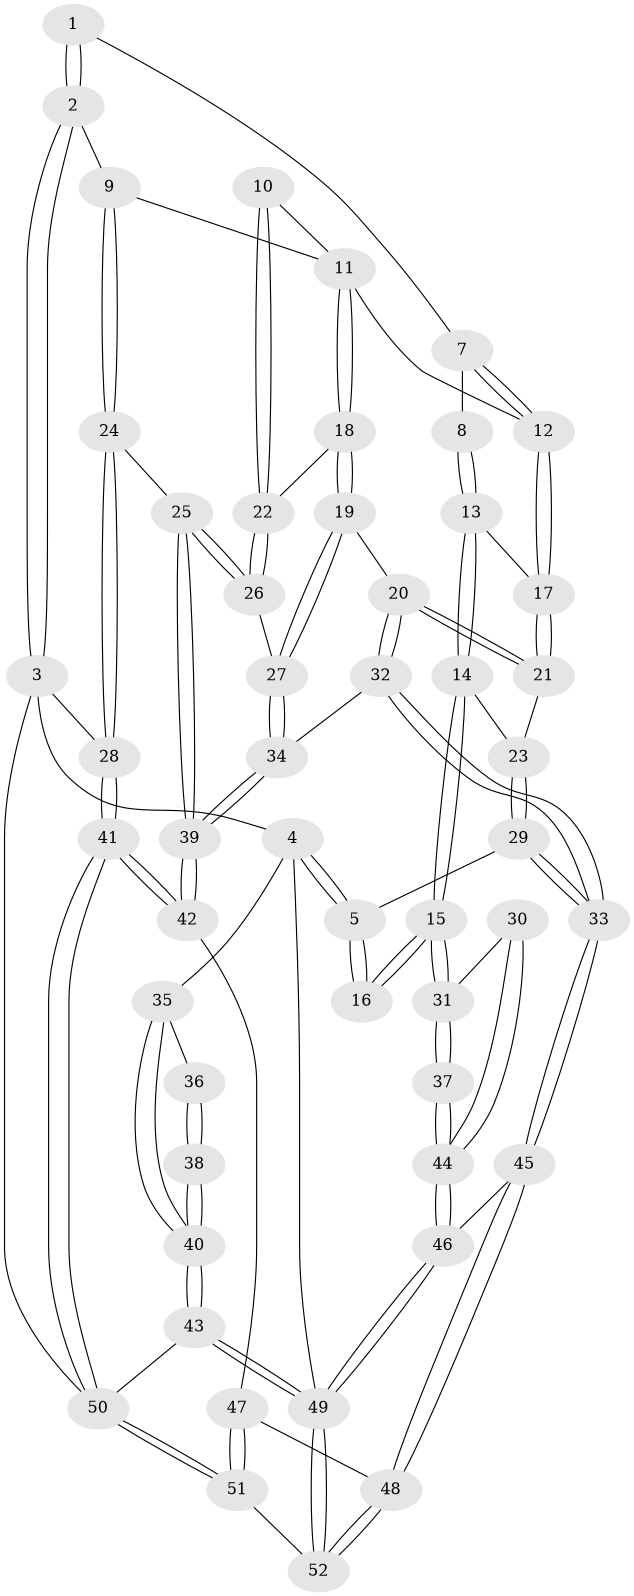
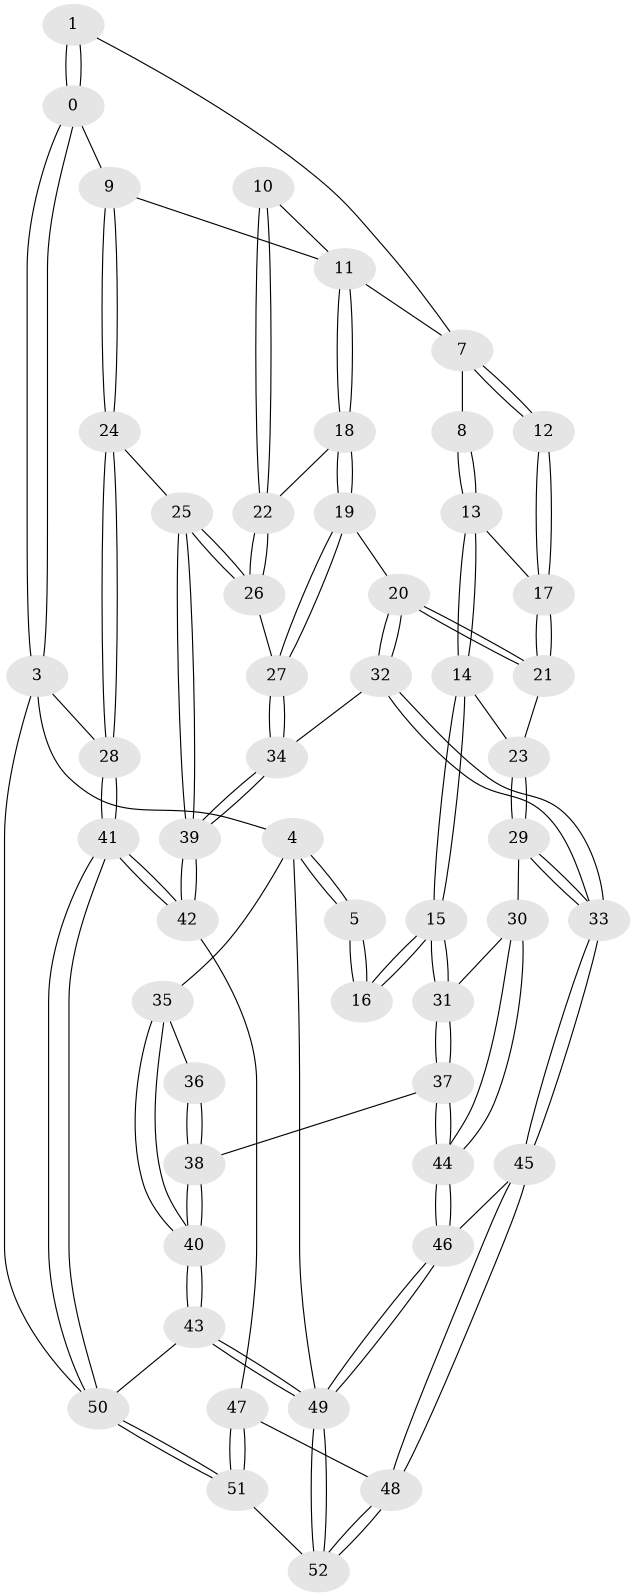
(73, 106) -> (73, 106)
(423, 372) -> (404, 310)
(425, 885) -> (518, 880)
none -> (319, 1124)
